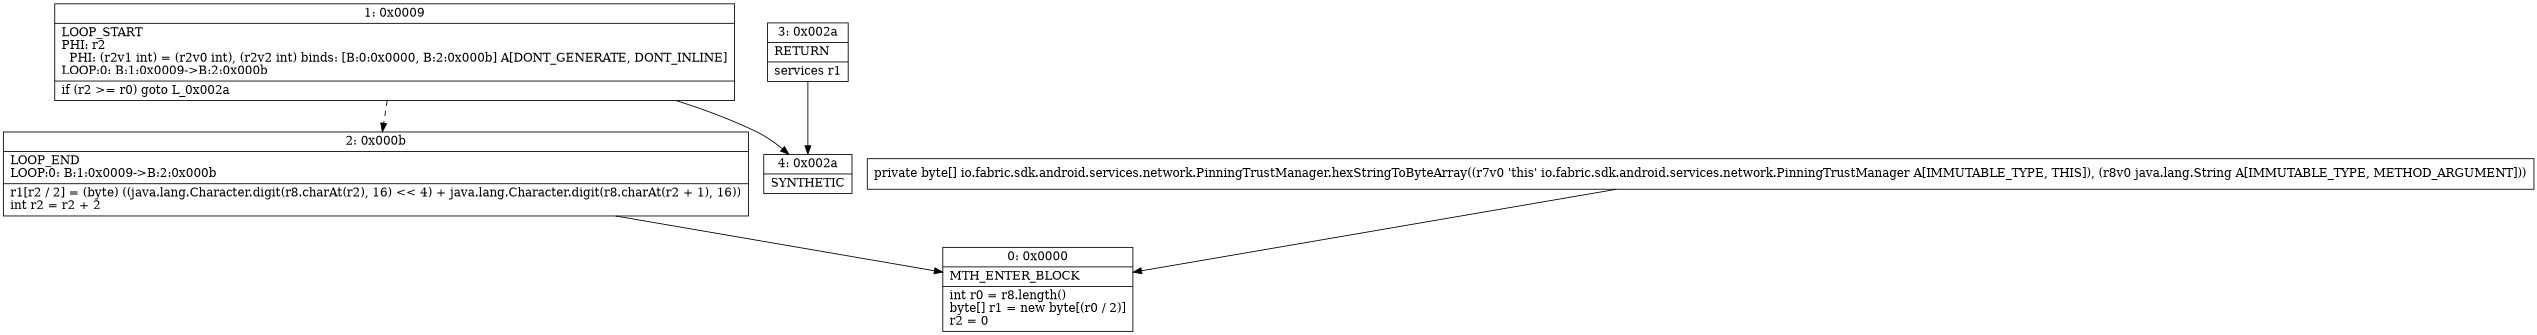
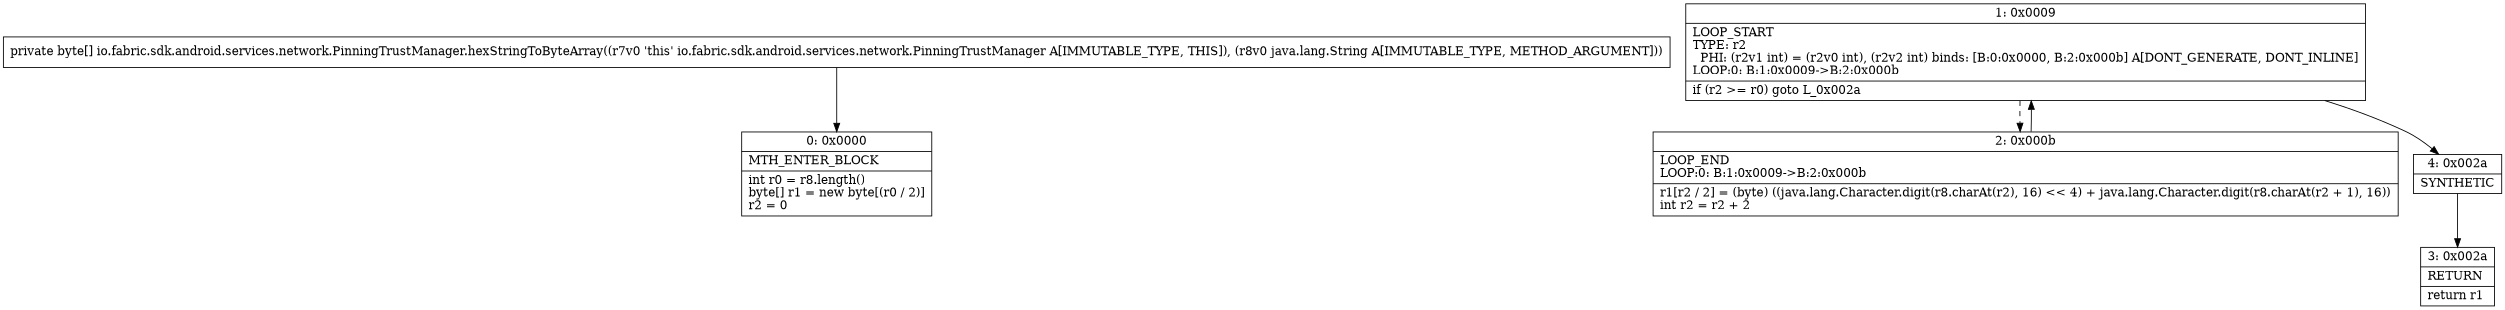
(86, 45) -> (1721, 45)
(808, 71) -> (2456, 296)
(808, 114) -> (2458, 216)
(775, 243) -> (2031, 121)
